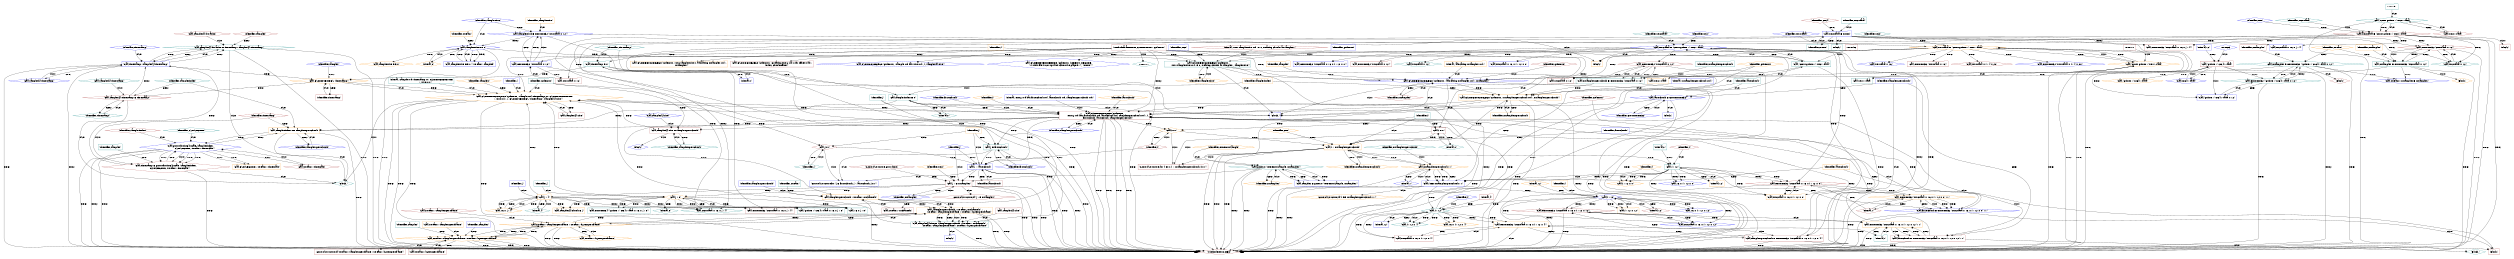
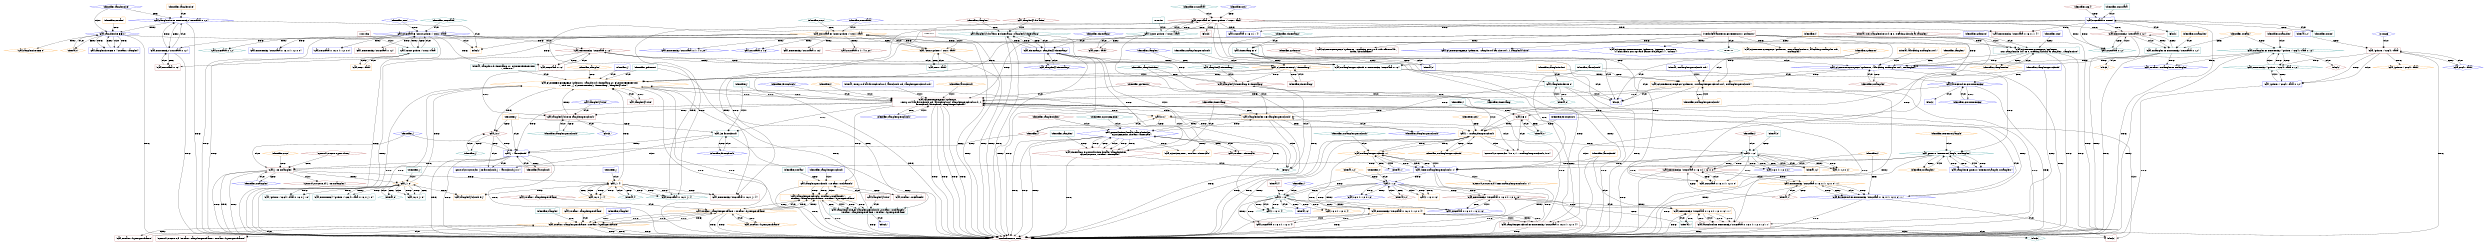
none -> (1195, 27)
none -> (383, 188)
(1512, 238) -> (1338, 225)
(1830, 250) -> (1707, 237)
